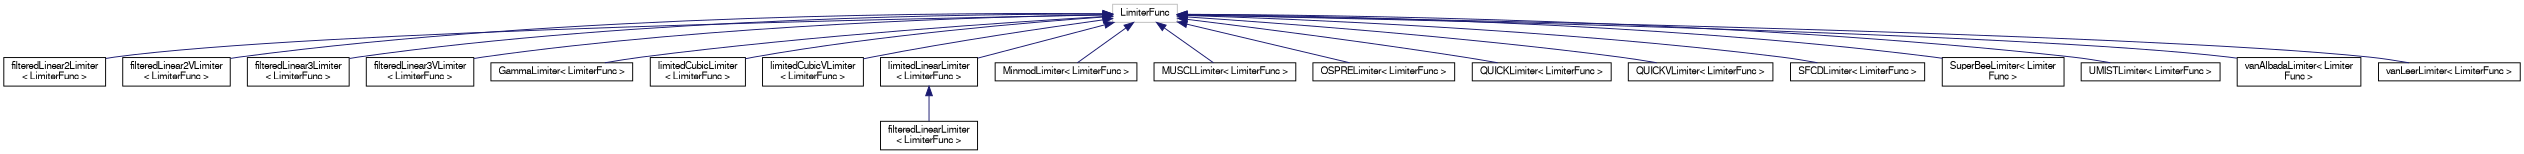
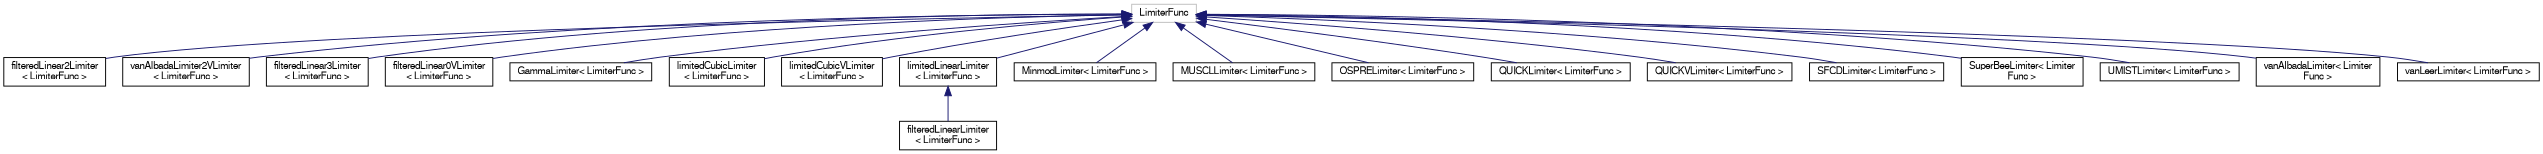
(176, 72) -> (186, 72)
(420, 72) -> (439, 72)
